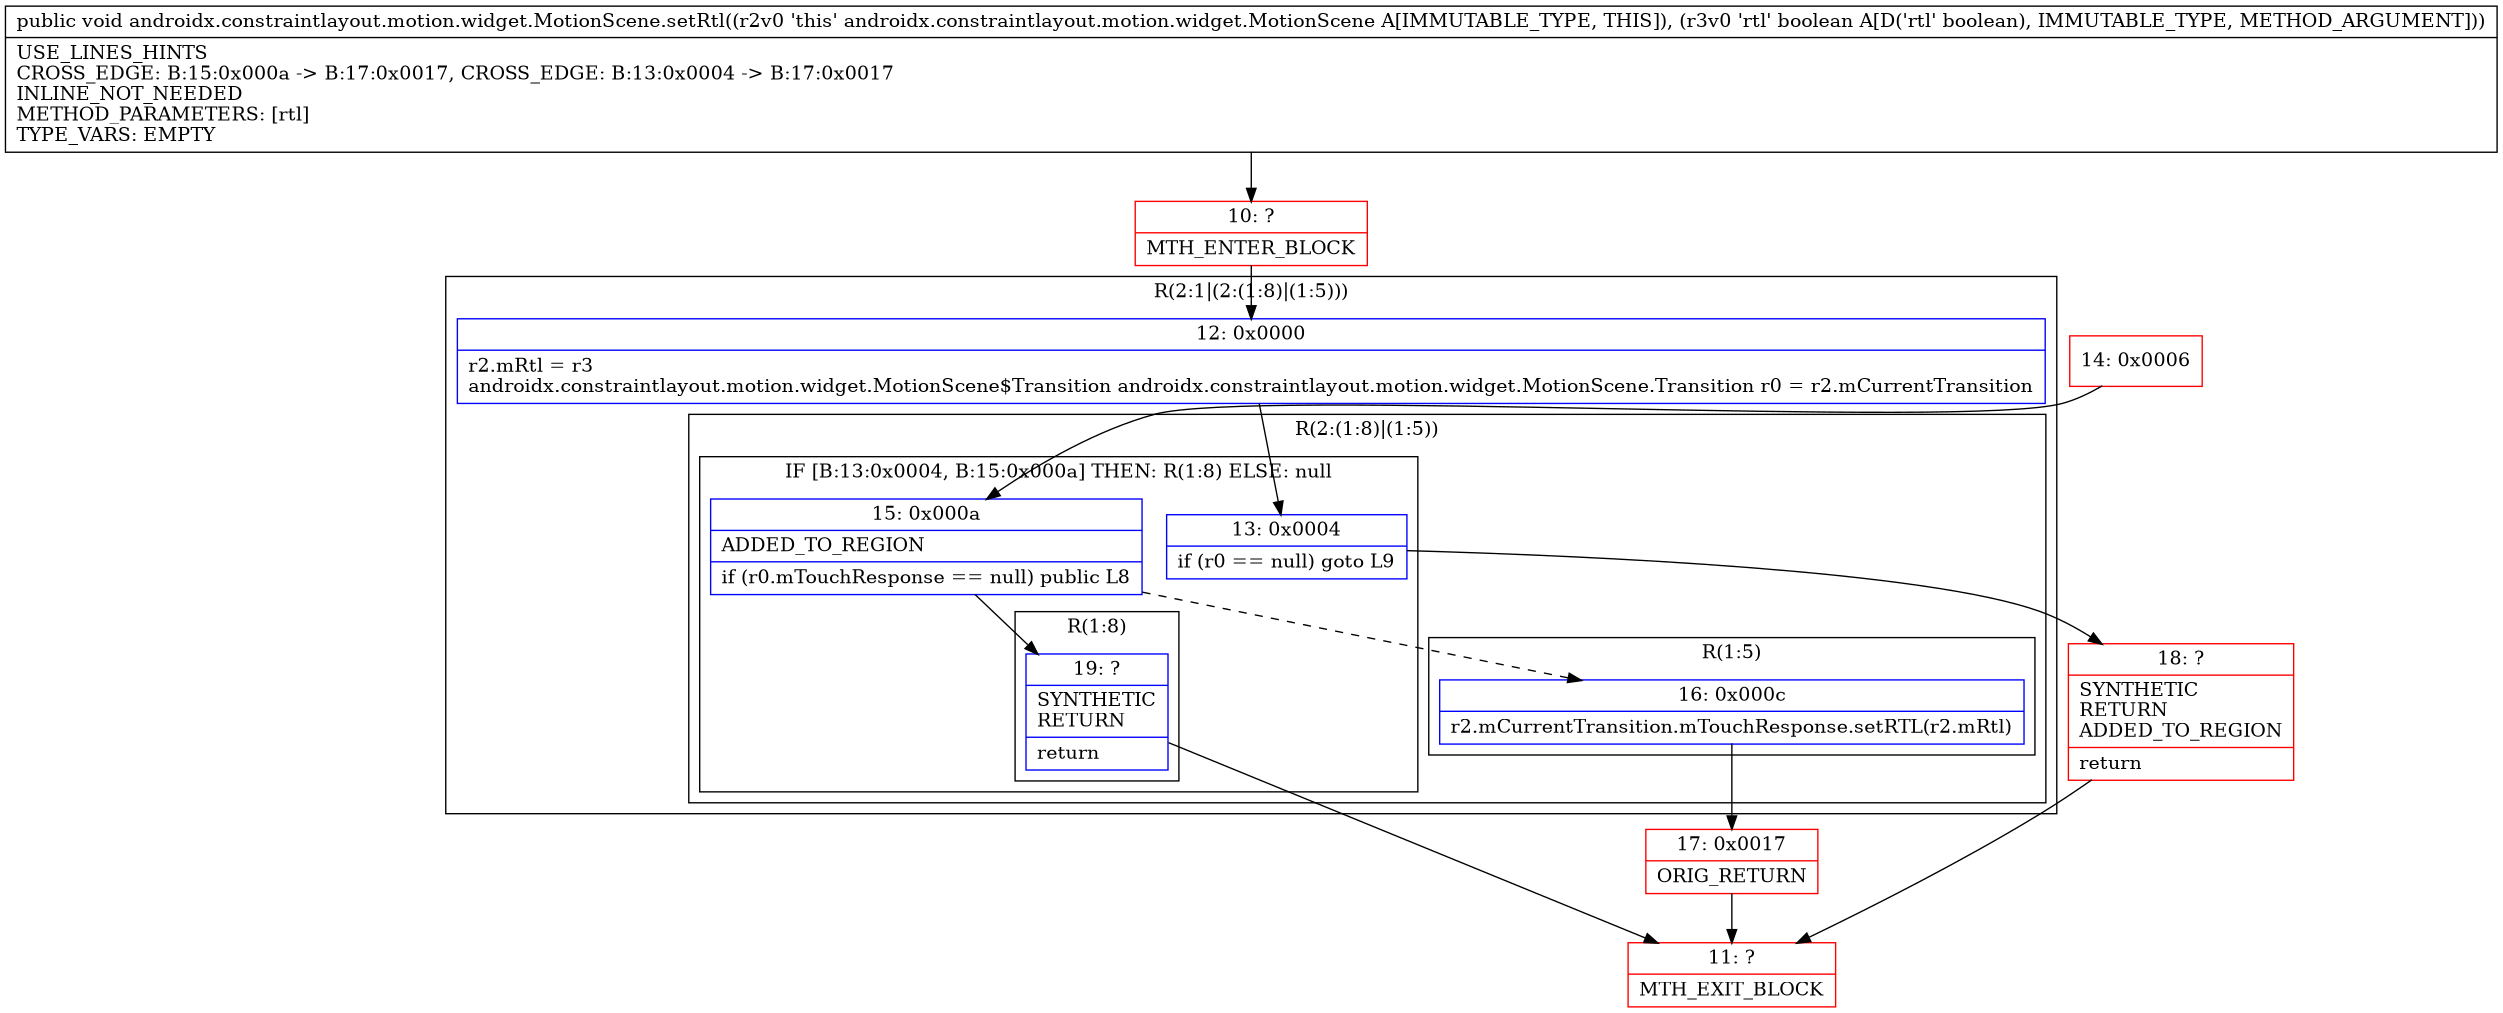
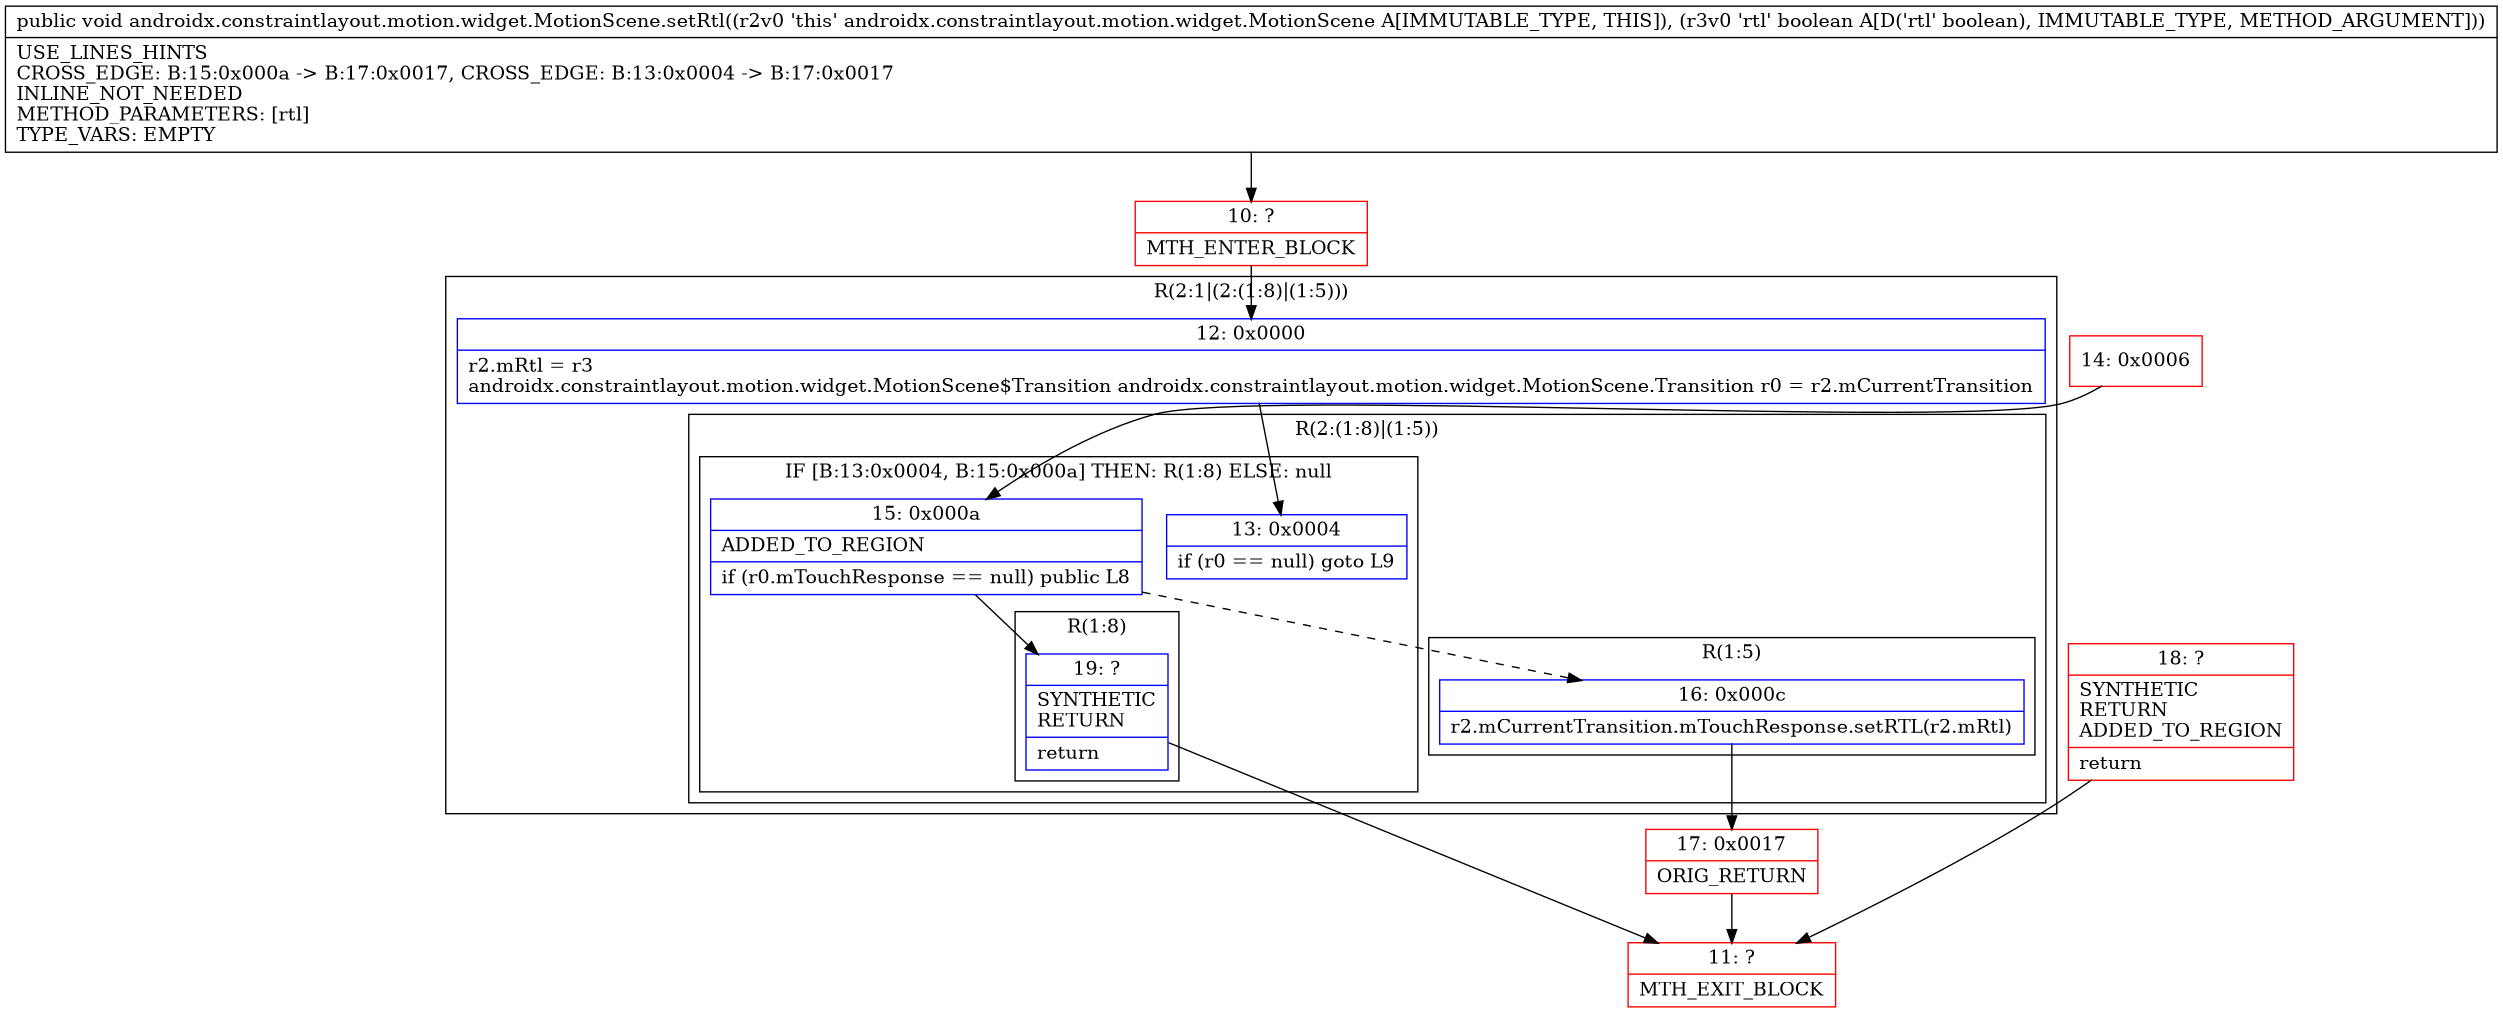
(1754, 568) -> none
